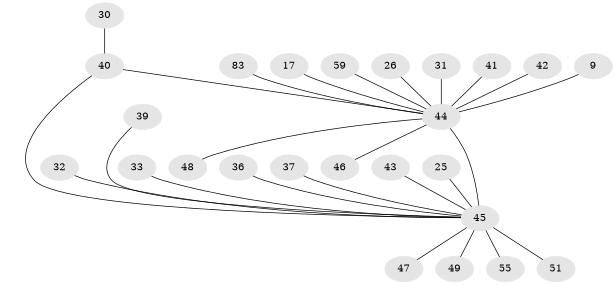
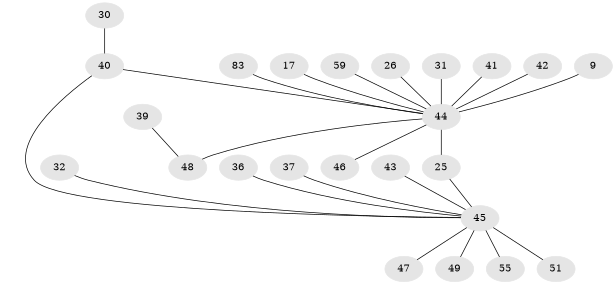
(470, 165) -> (441, 142)
(137, 168) -> none
(254, 206) -> (165, 142)
